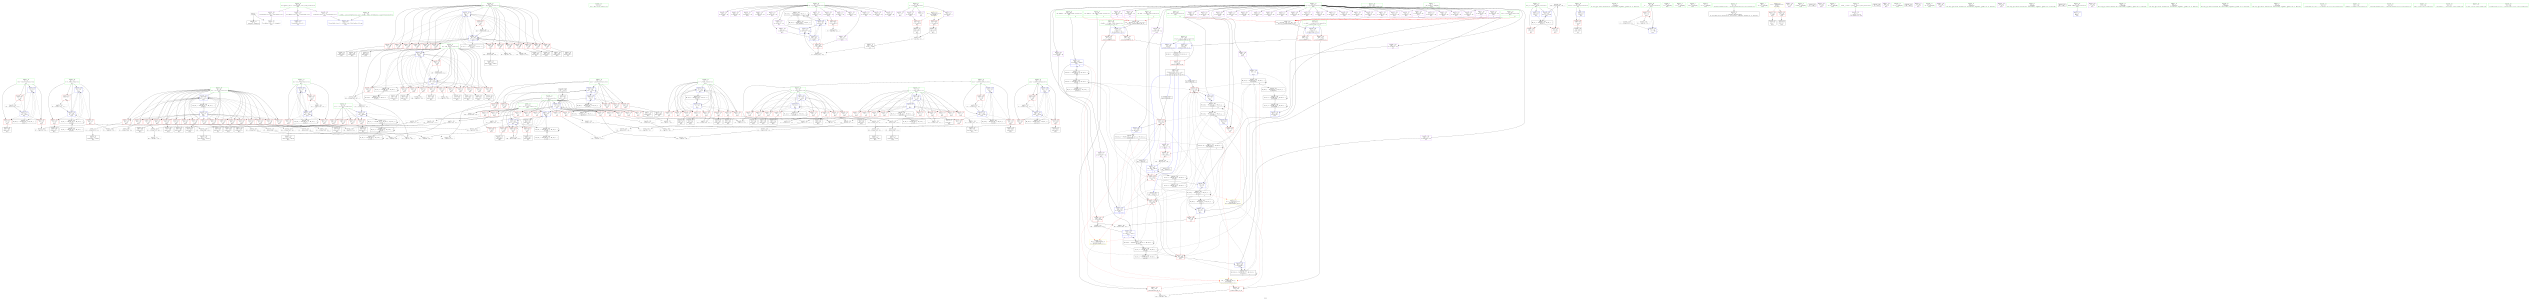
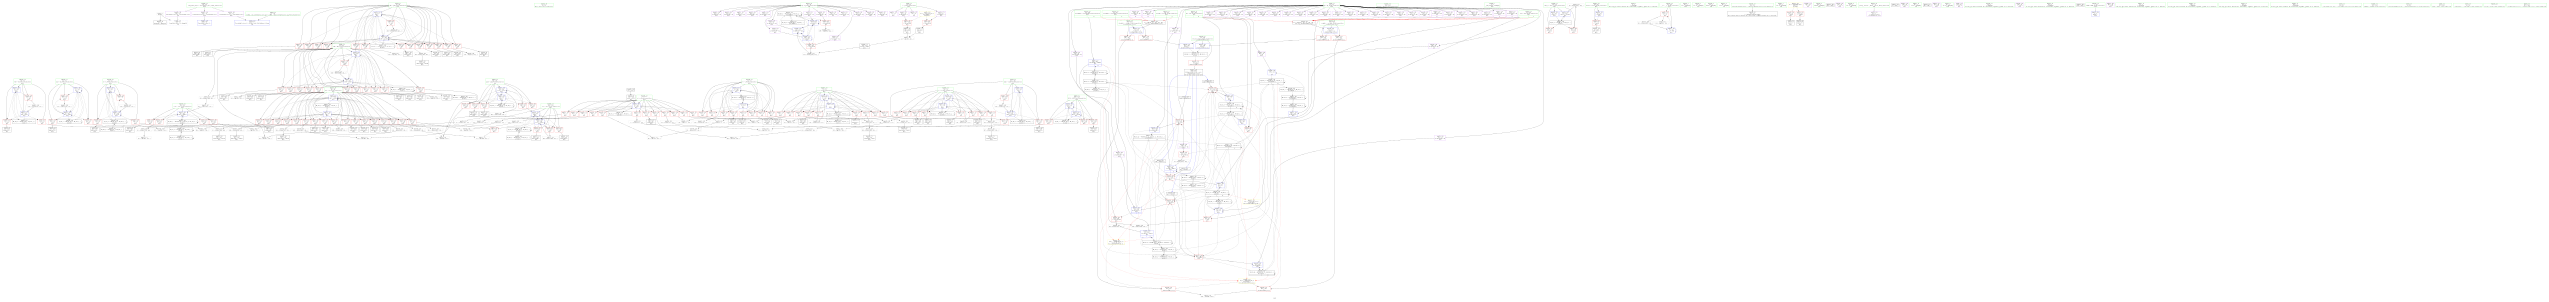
(1025, 106) -> none
